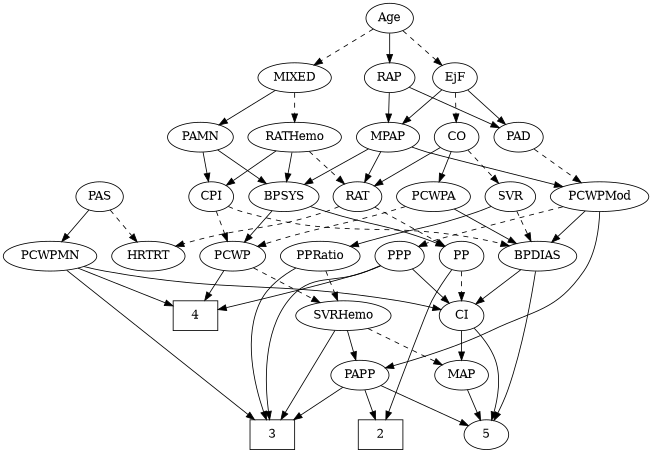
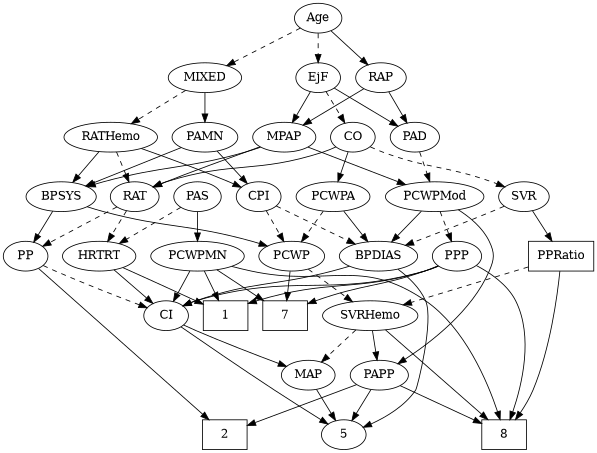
(320, 256) -> (561, 256)
none -> (130, 284)
(195, 316) -> (285, 316)
none -> (226, 316)
(272, 435) -> (504, 435)
